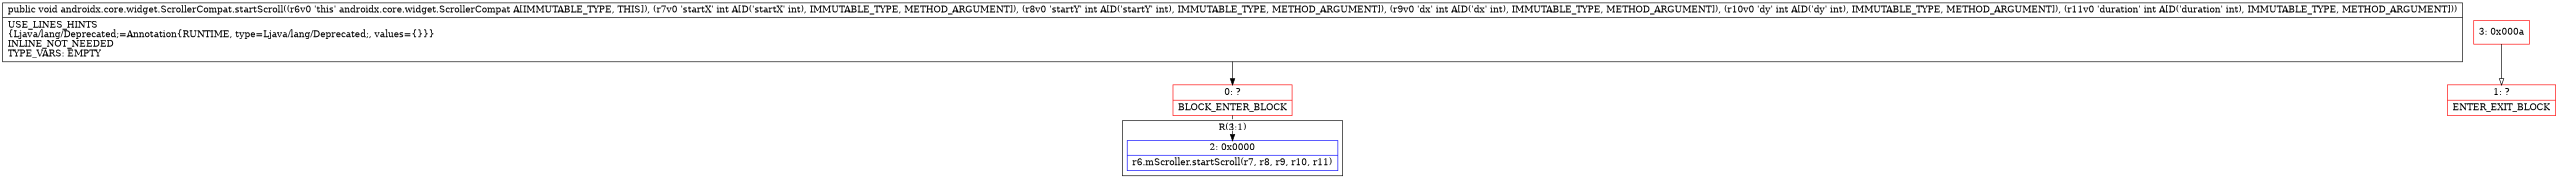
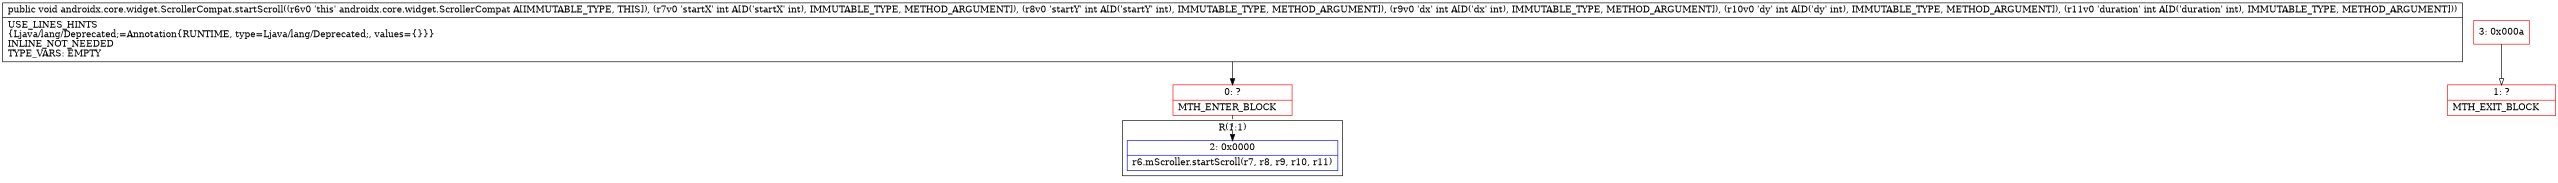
(1233, 108) -> (1227, 108)
(2502, 108) -> (2496, 108)
(1233, 128) -> (1233, 128)
